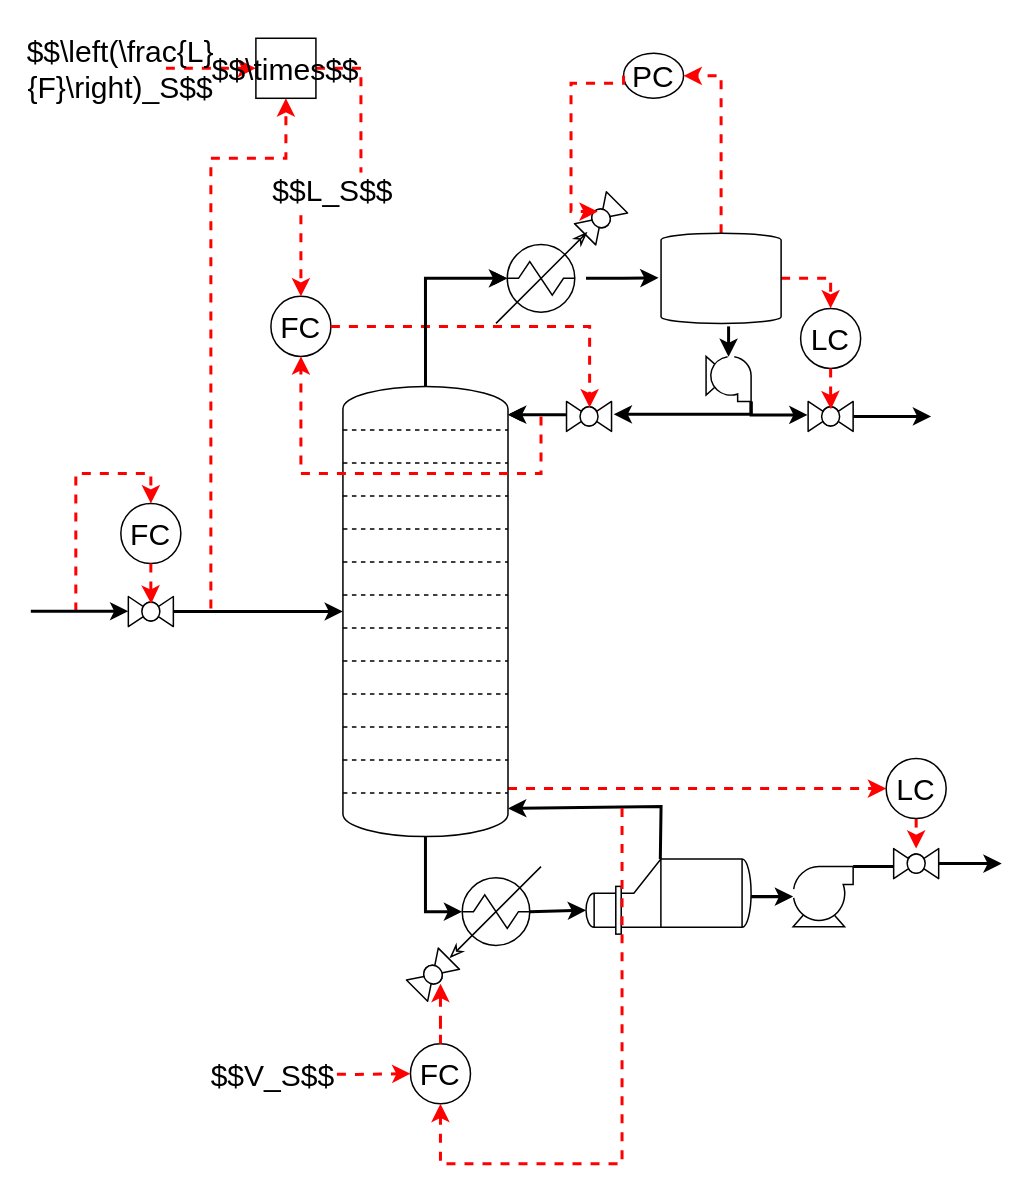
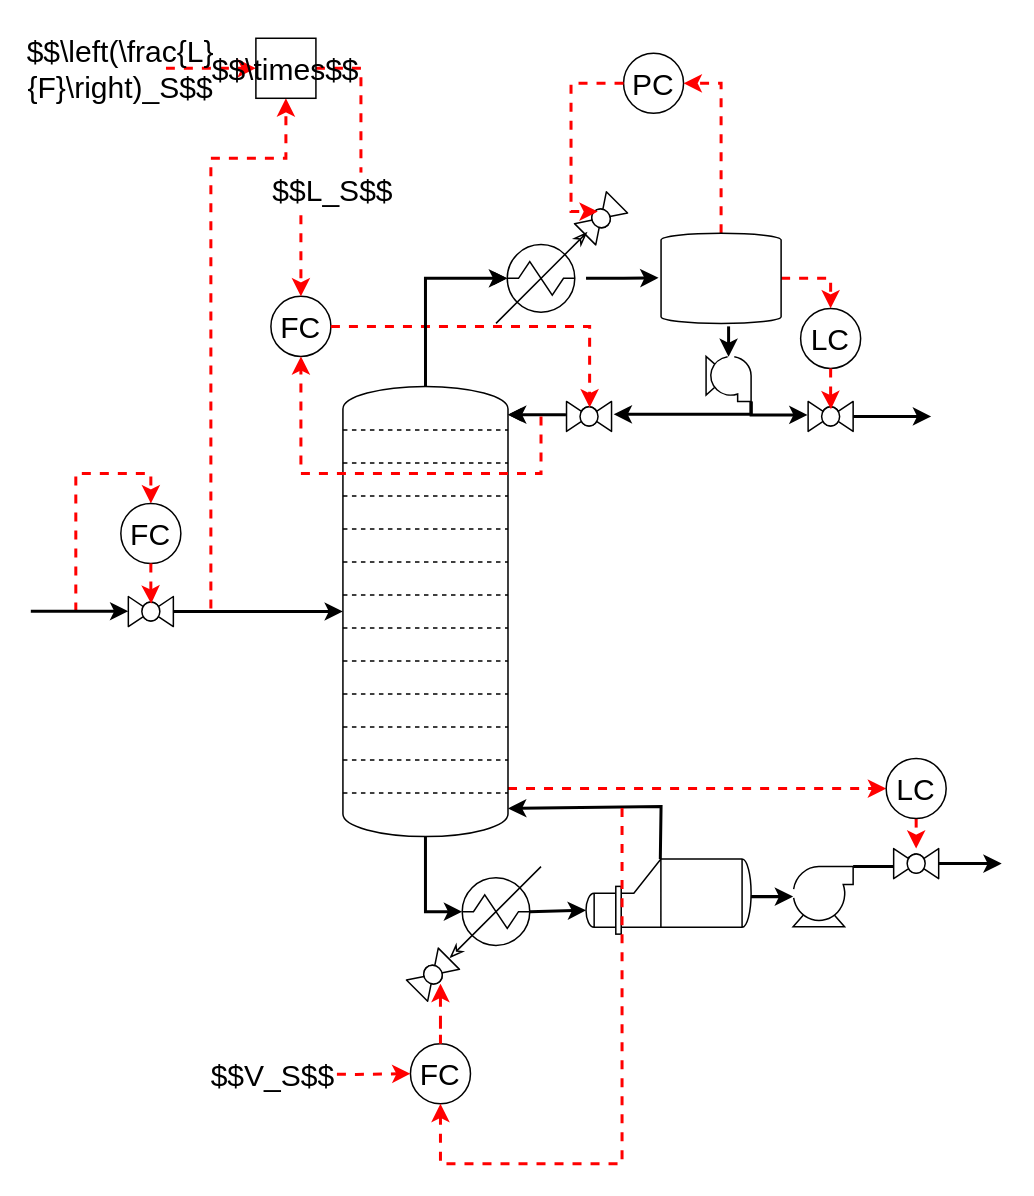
(653, 76) -> (653, 83)
